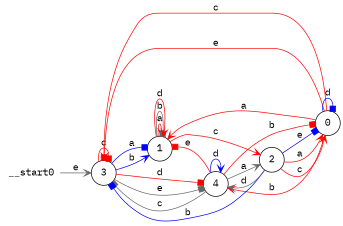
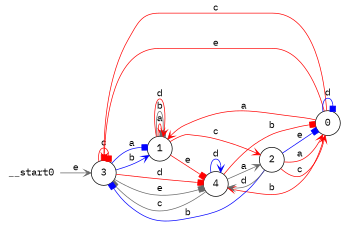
(198, 156) -> (185, 164)
